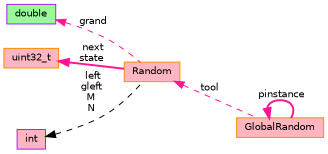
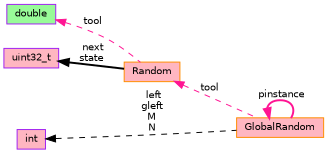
(91, 22) -> (91, 22)
(31, 58) -> (31, 58)
(96, 66) -> (96, 66)
(104, 115) -> (146, 135)
